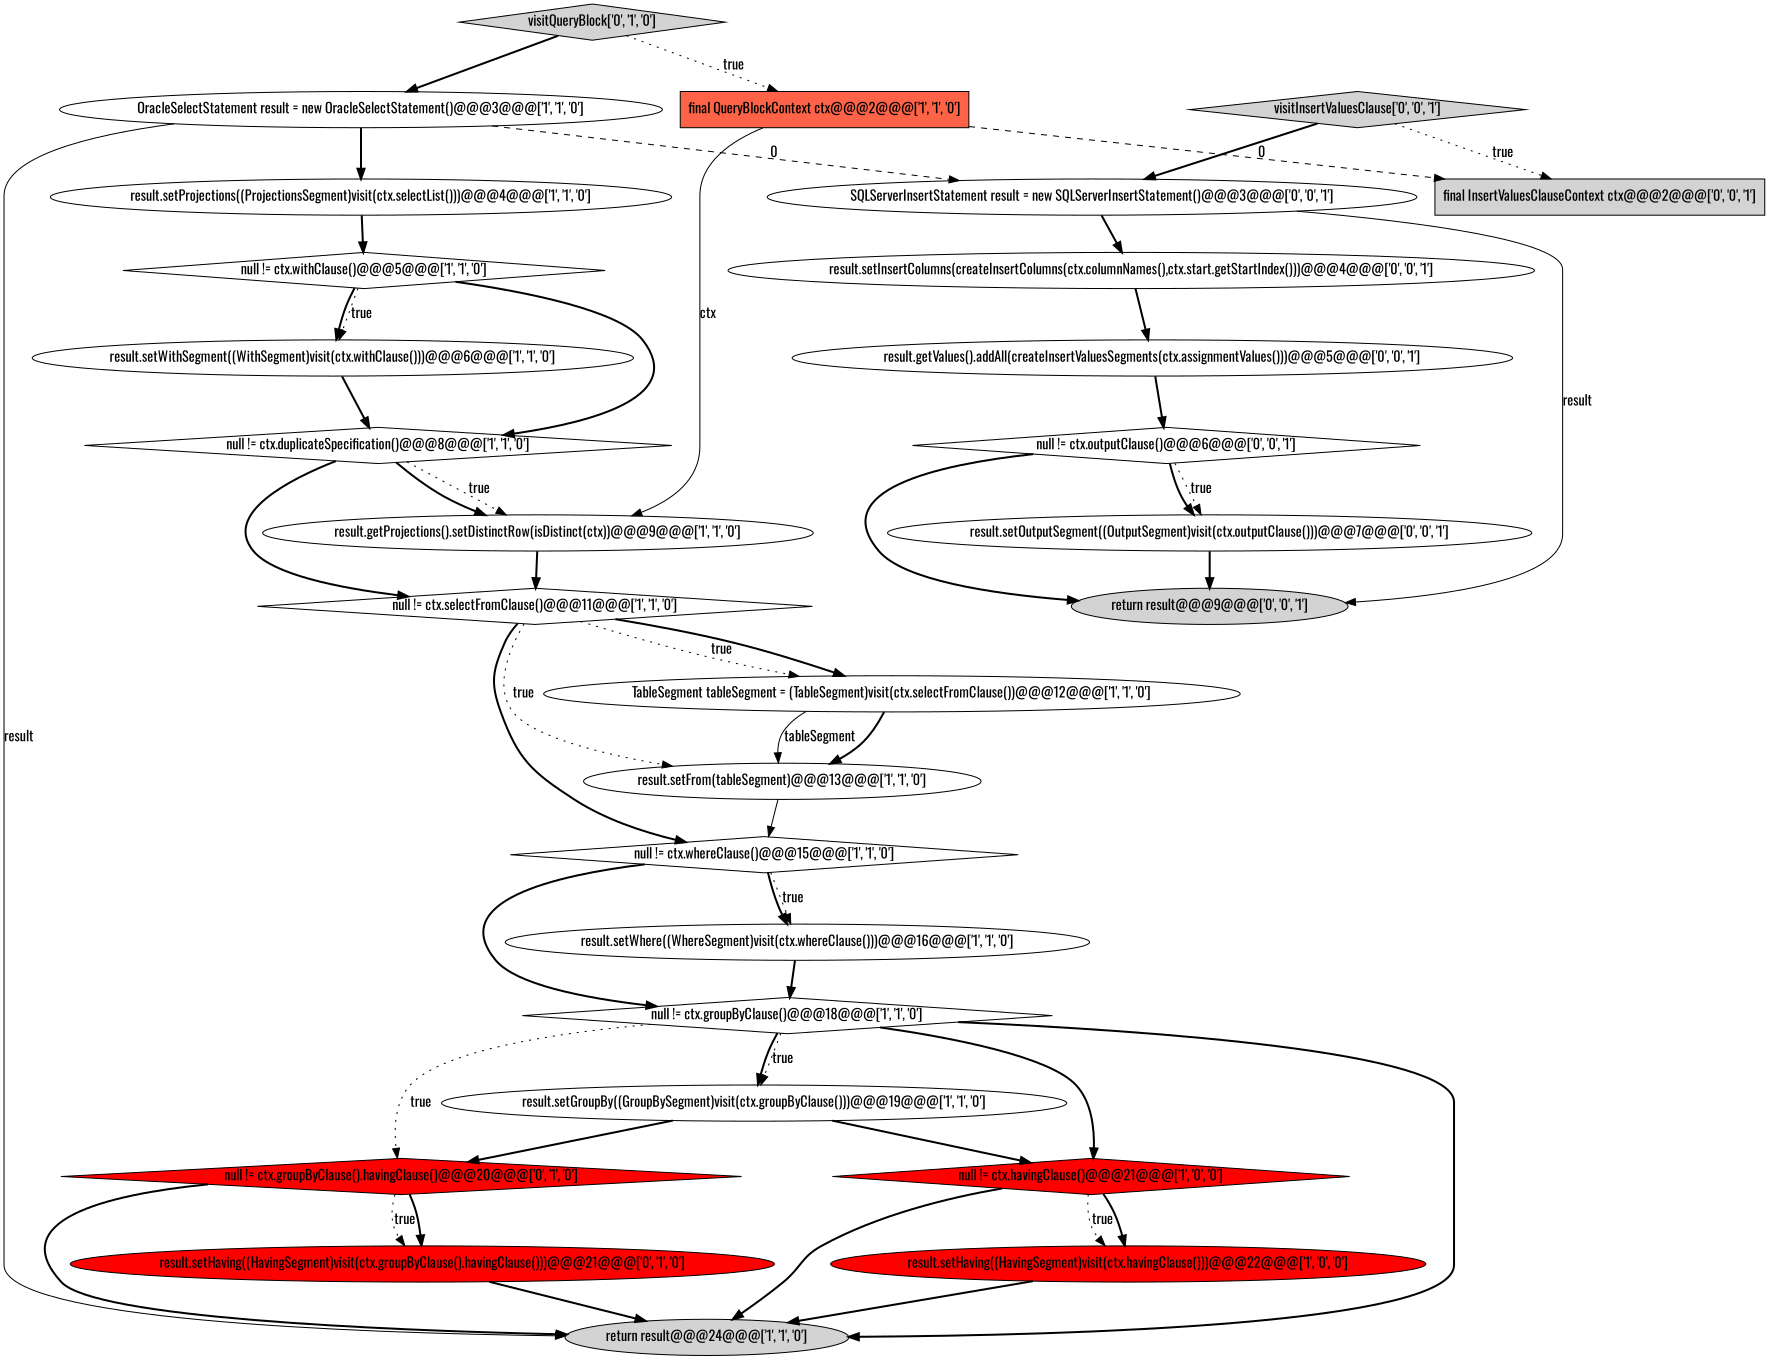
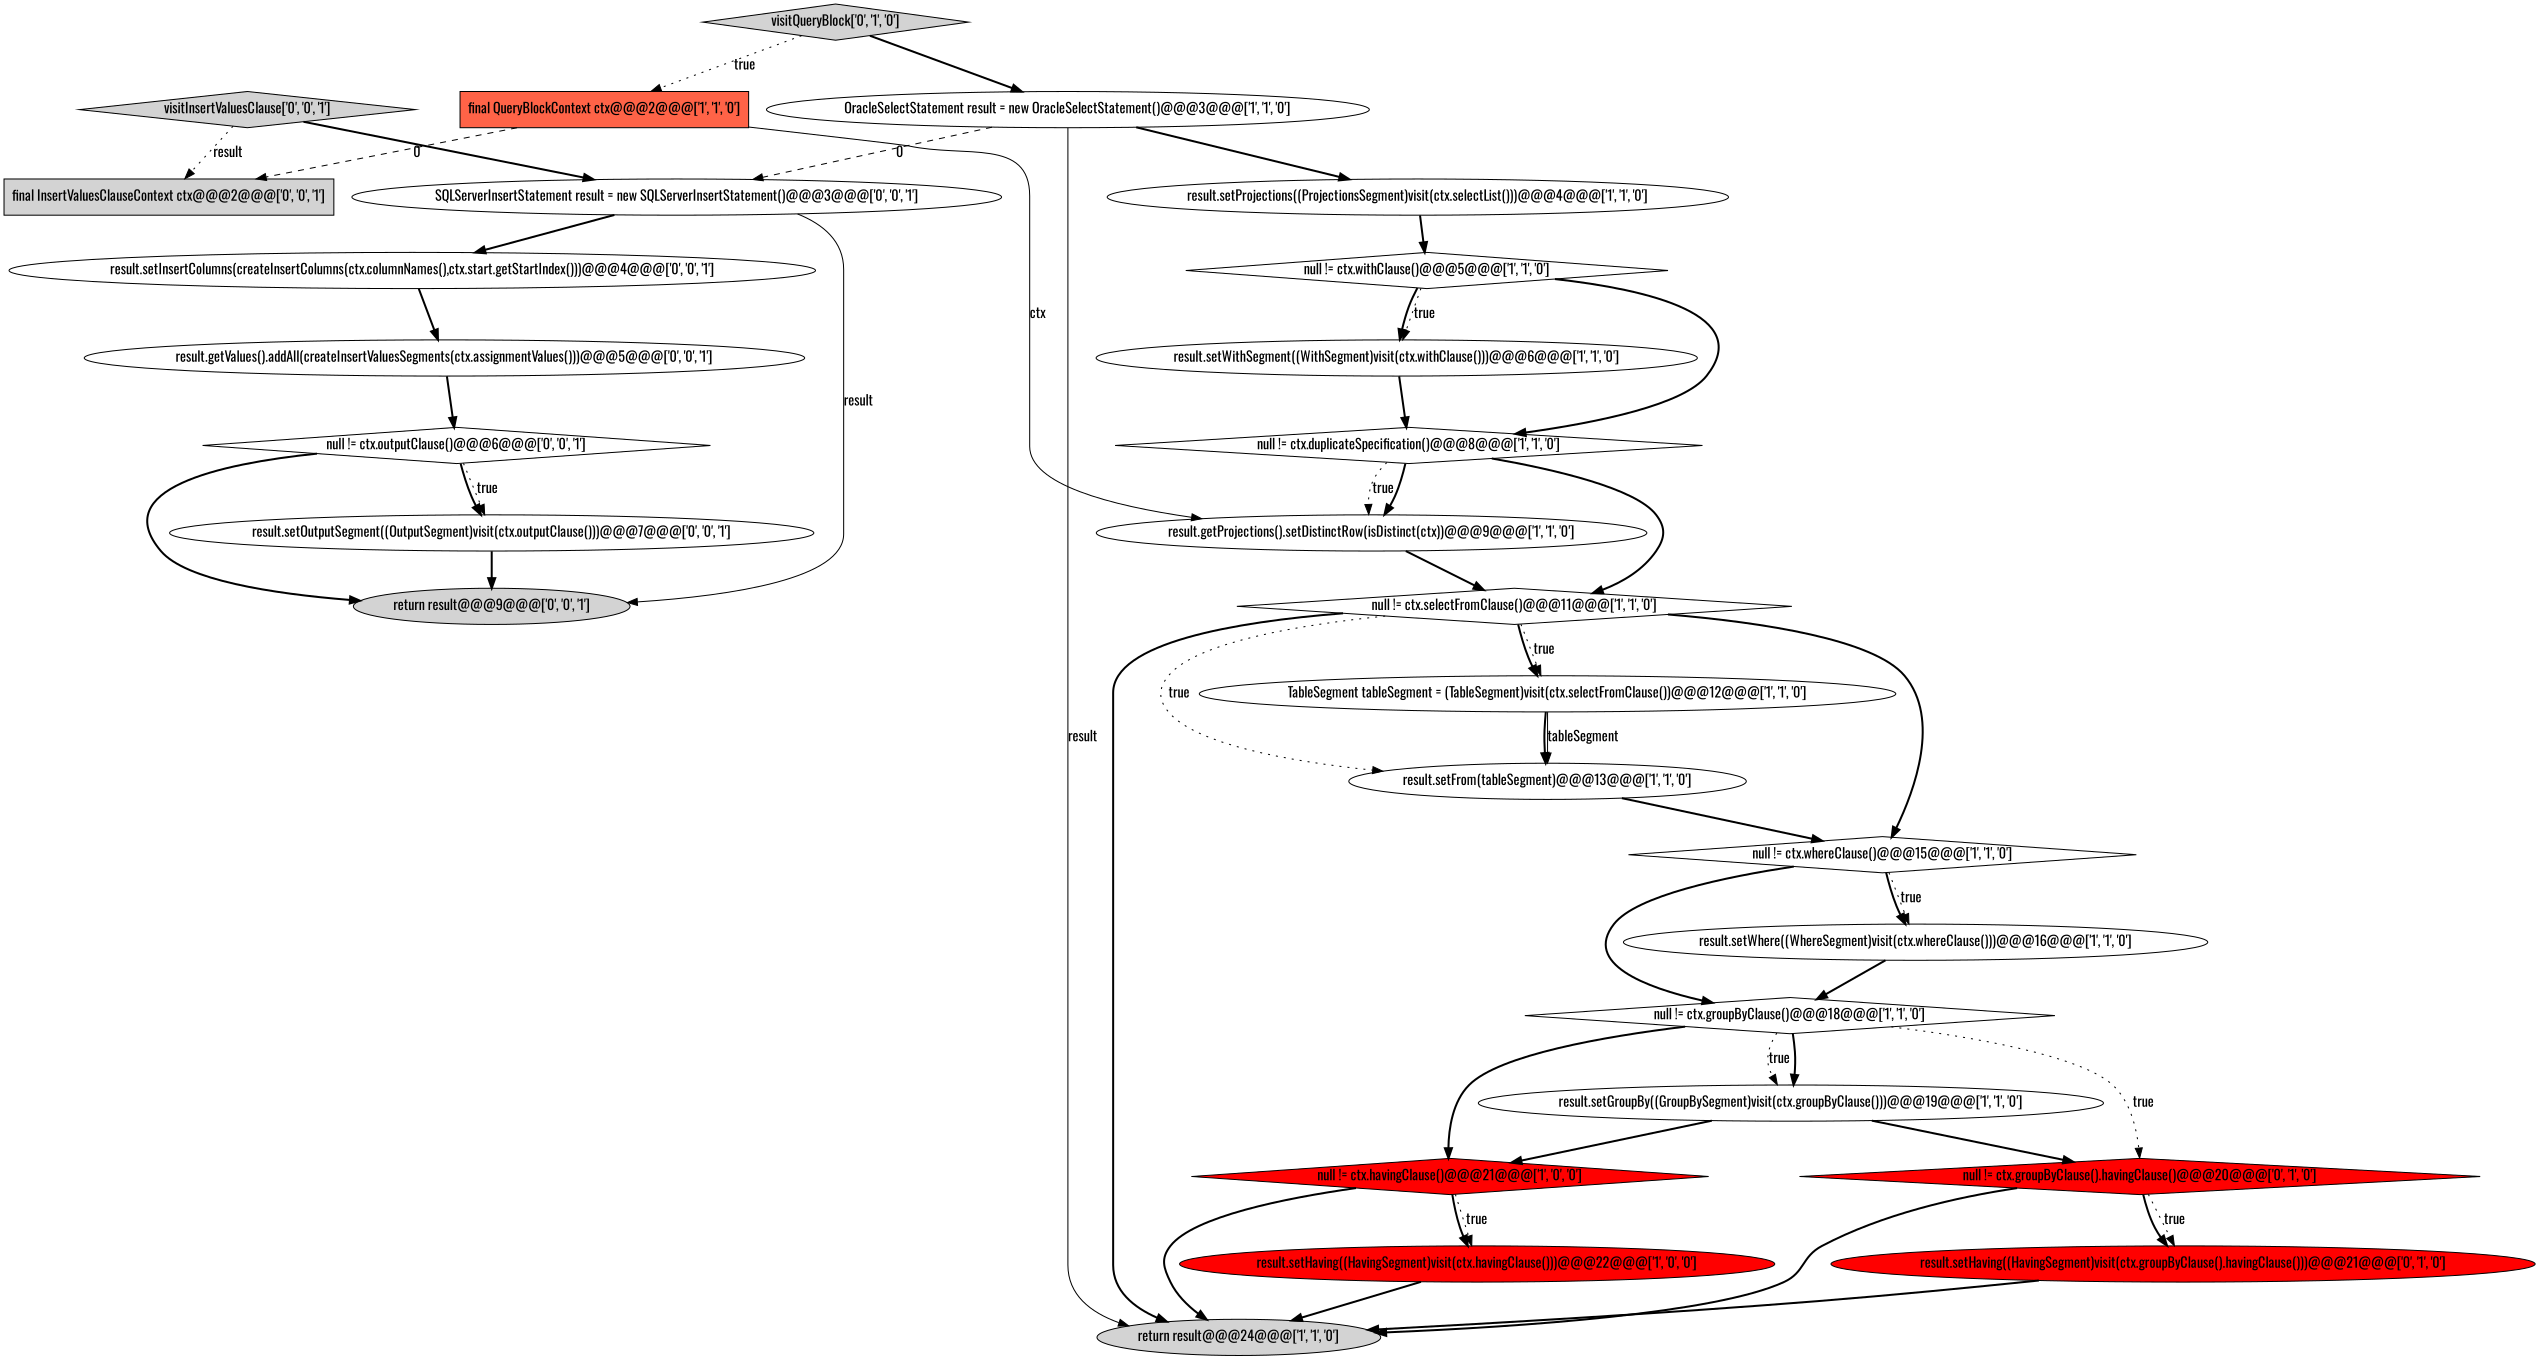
(1503, 153) -> (228, 153)
(774, 813) -> (1717, 818)
(1454, 1233) -> (1113, 888)
